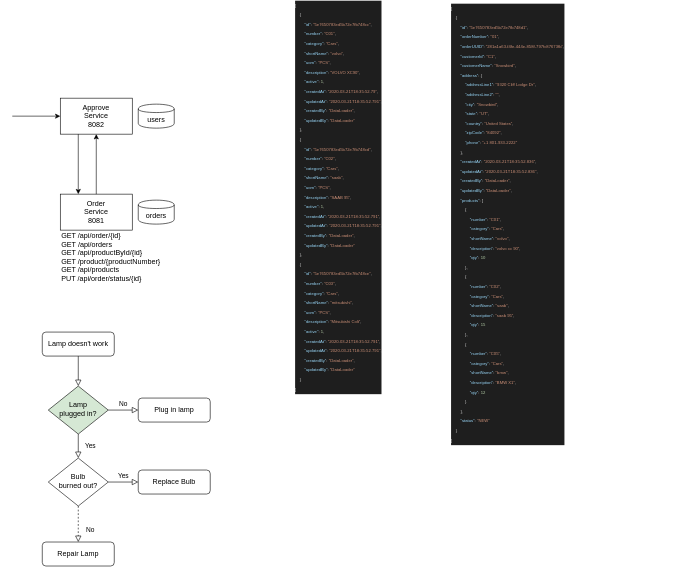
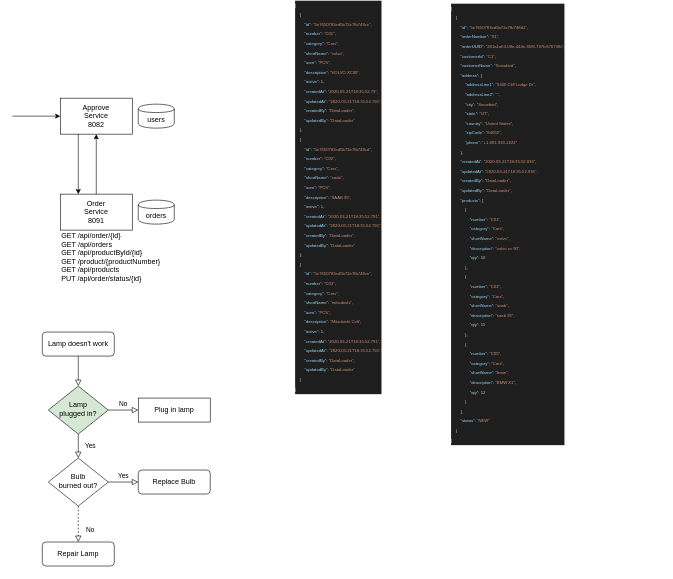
(96, 212) -> (96, 212)
(174, 410) -> (174, 410)
